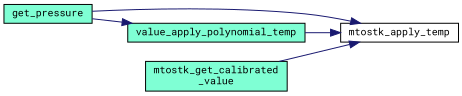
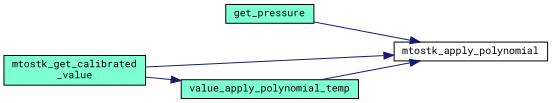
(107, 20) -> (158, 78)
(400, 33) -> (471, 51)
